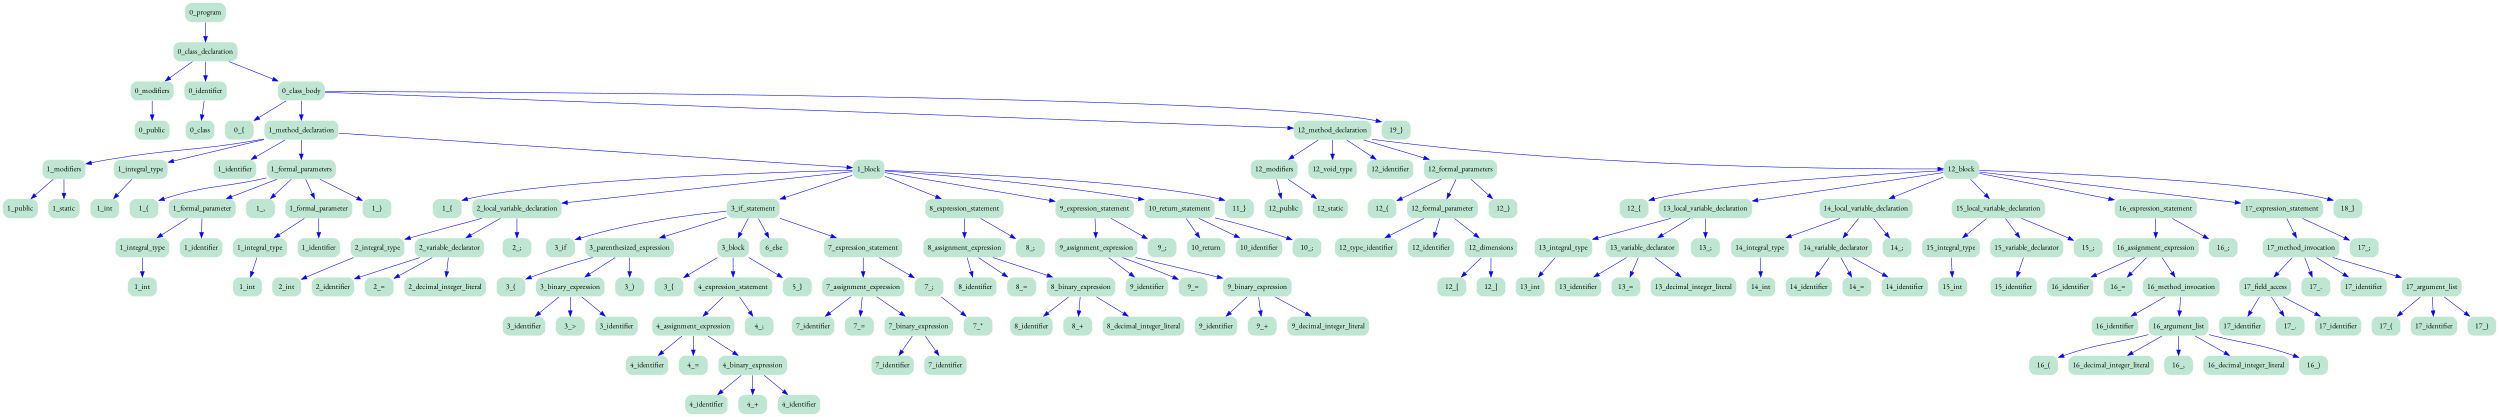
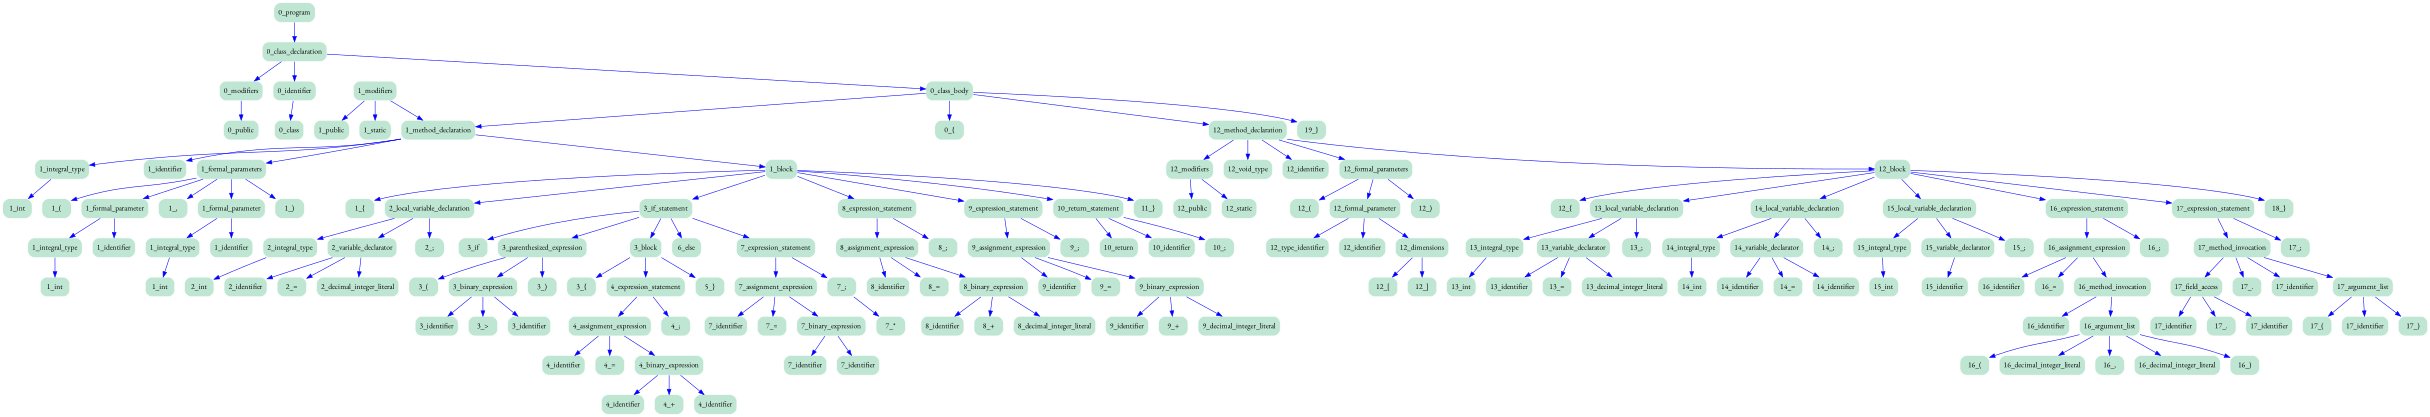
(178, 150) -> (404, 109)
